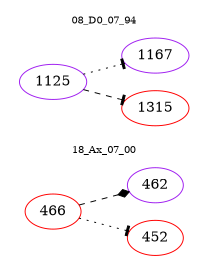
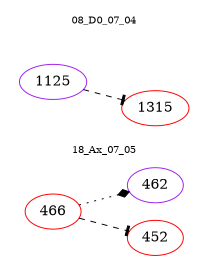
(104, 21) -> (104, 21)
(155, 56) -> none
(104, 151) -> (104, 151)
(99, 200) -> (99, 200)
(102, 224) -> (102, 224)
